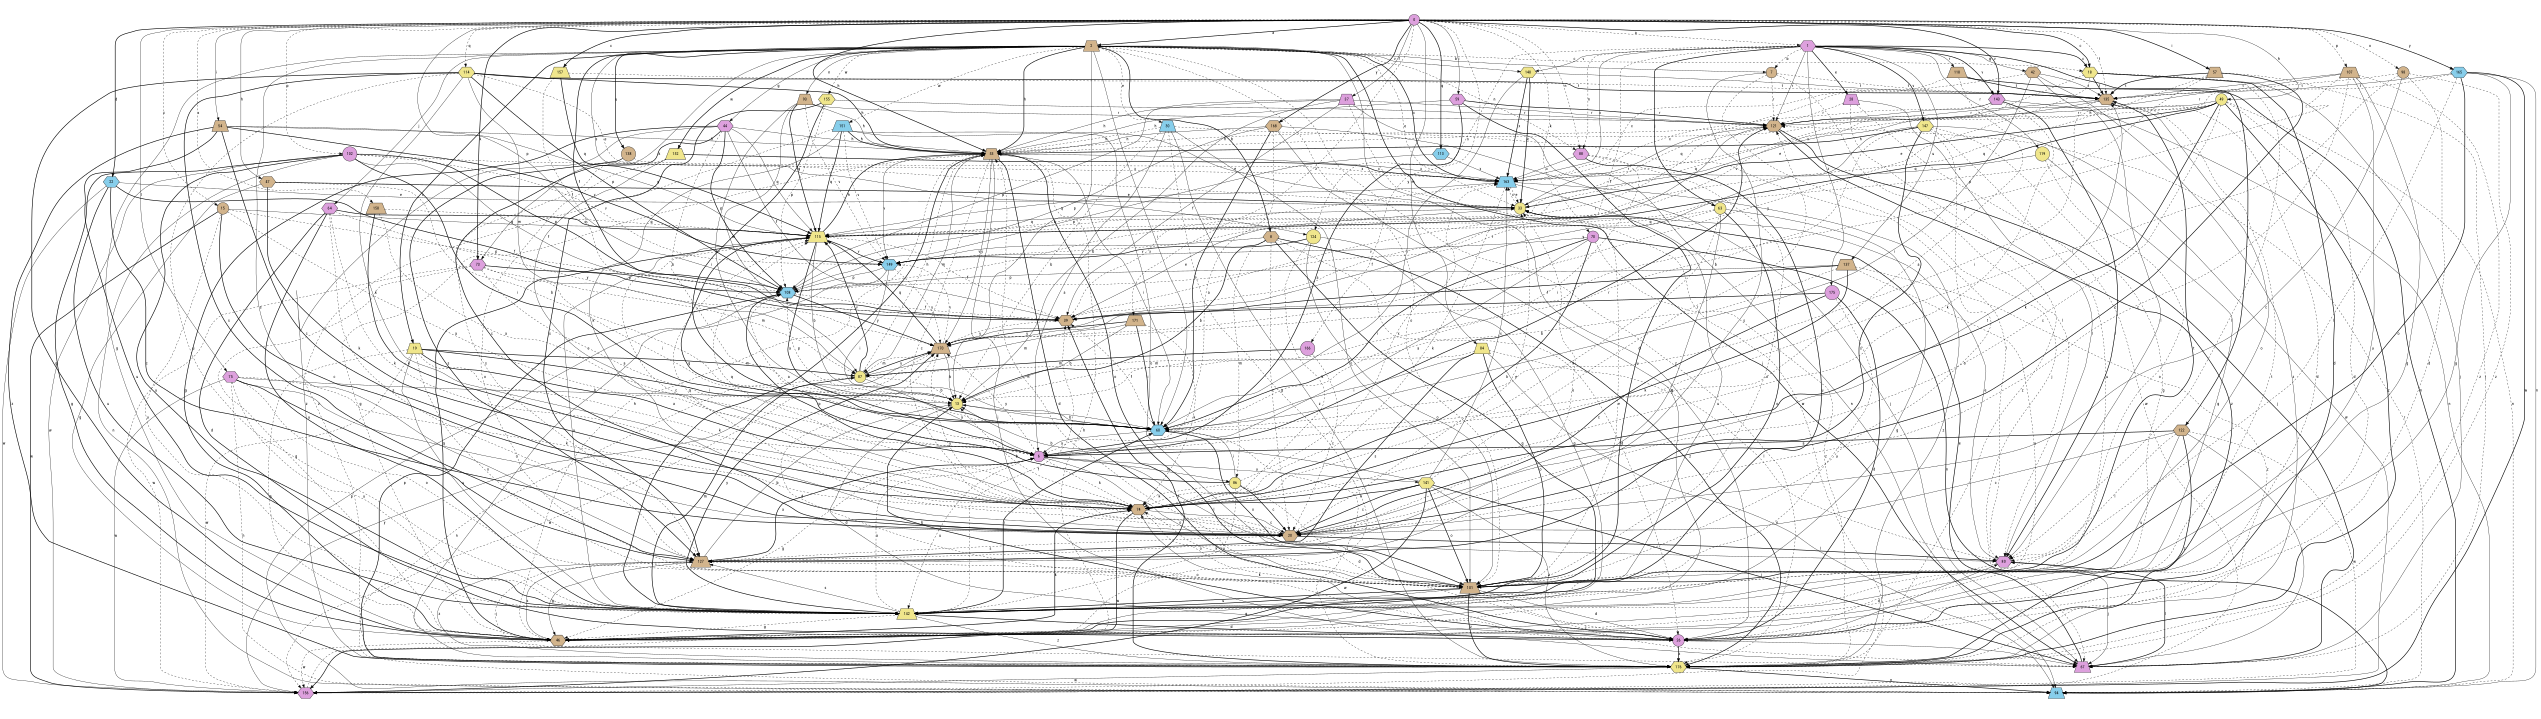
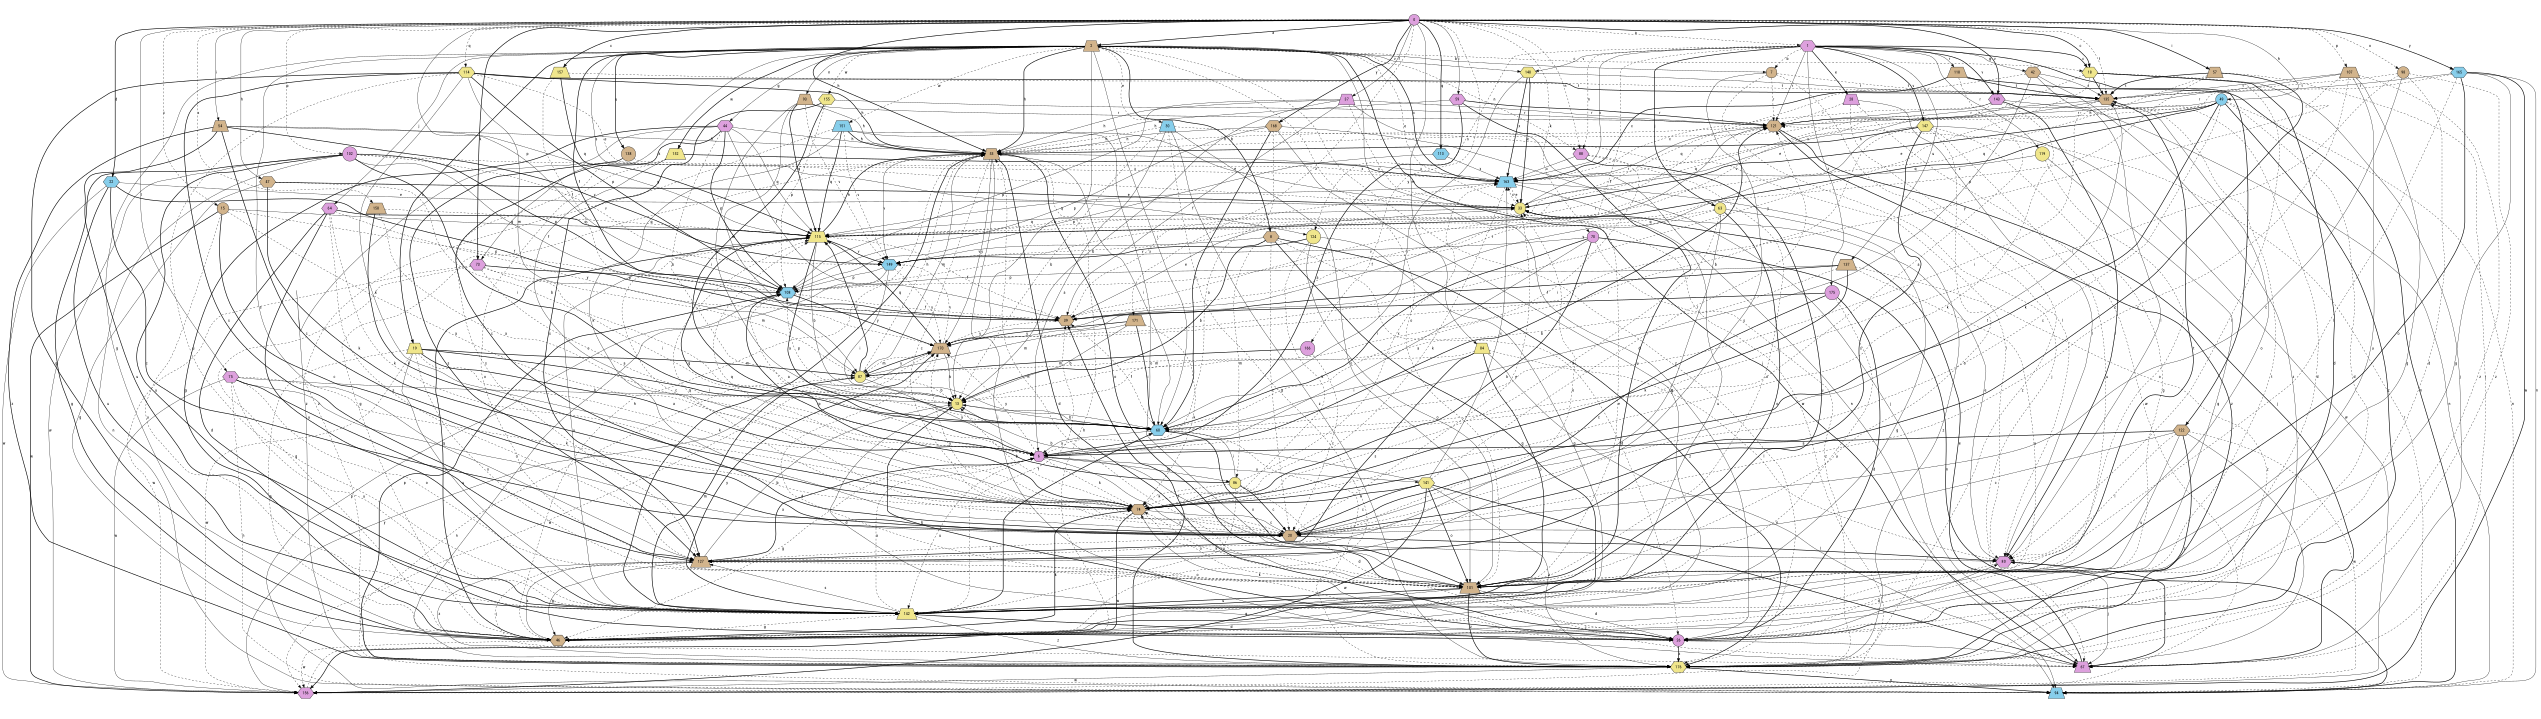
(2222, 99) -> (2222, 99)
(1720, 106) -> (1720, 106)
